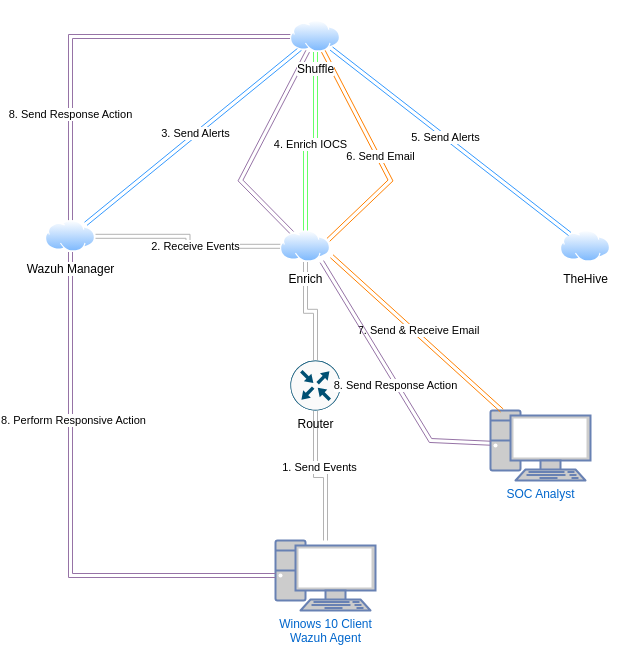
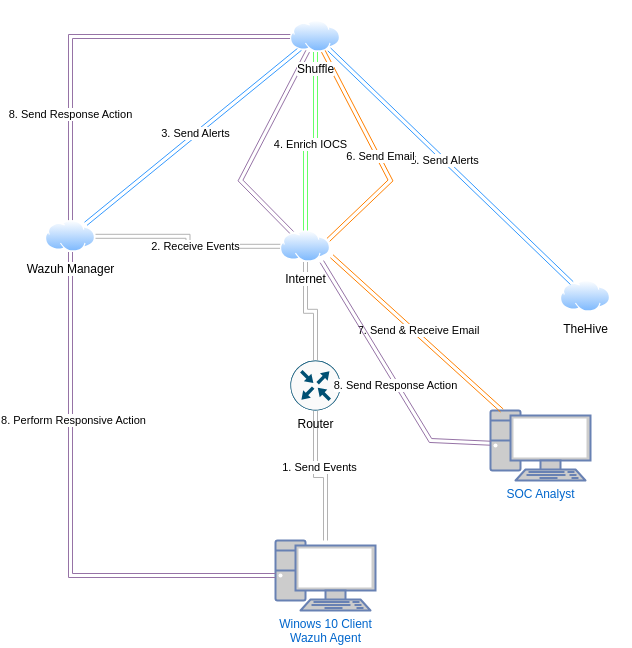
(586, 246) -> (586, 296)
(306, 280) -> (306, 280)
